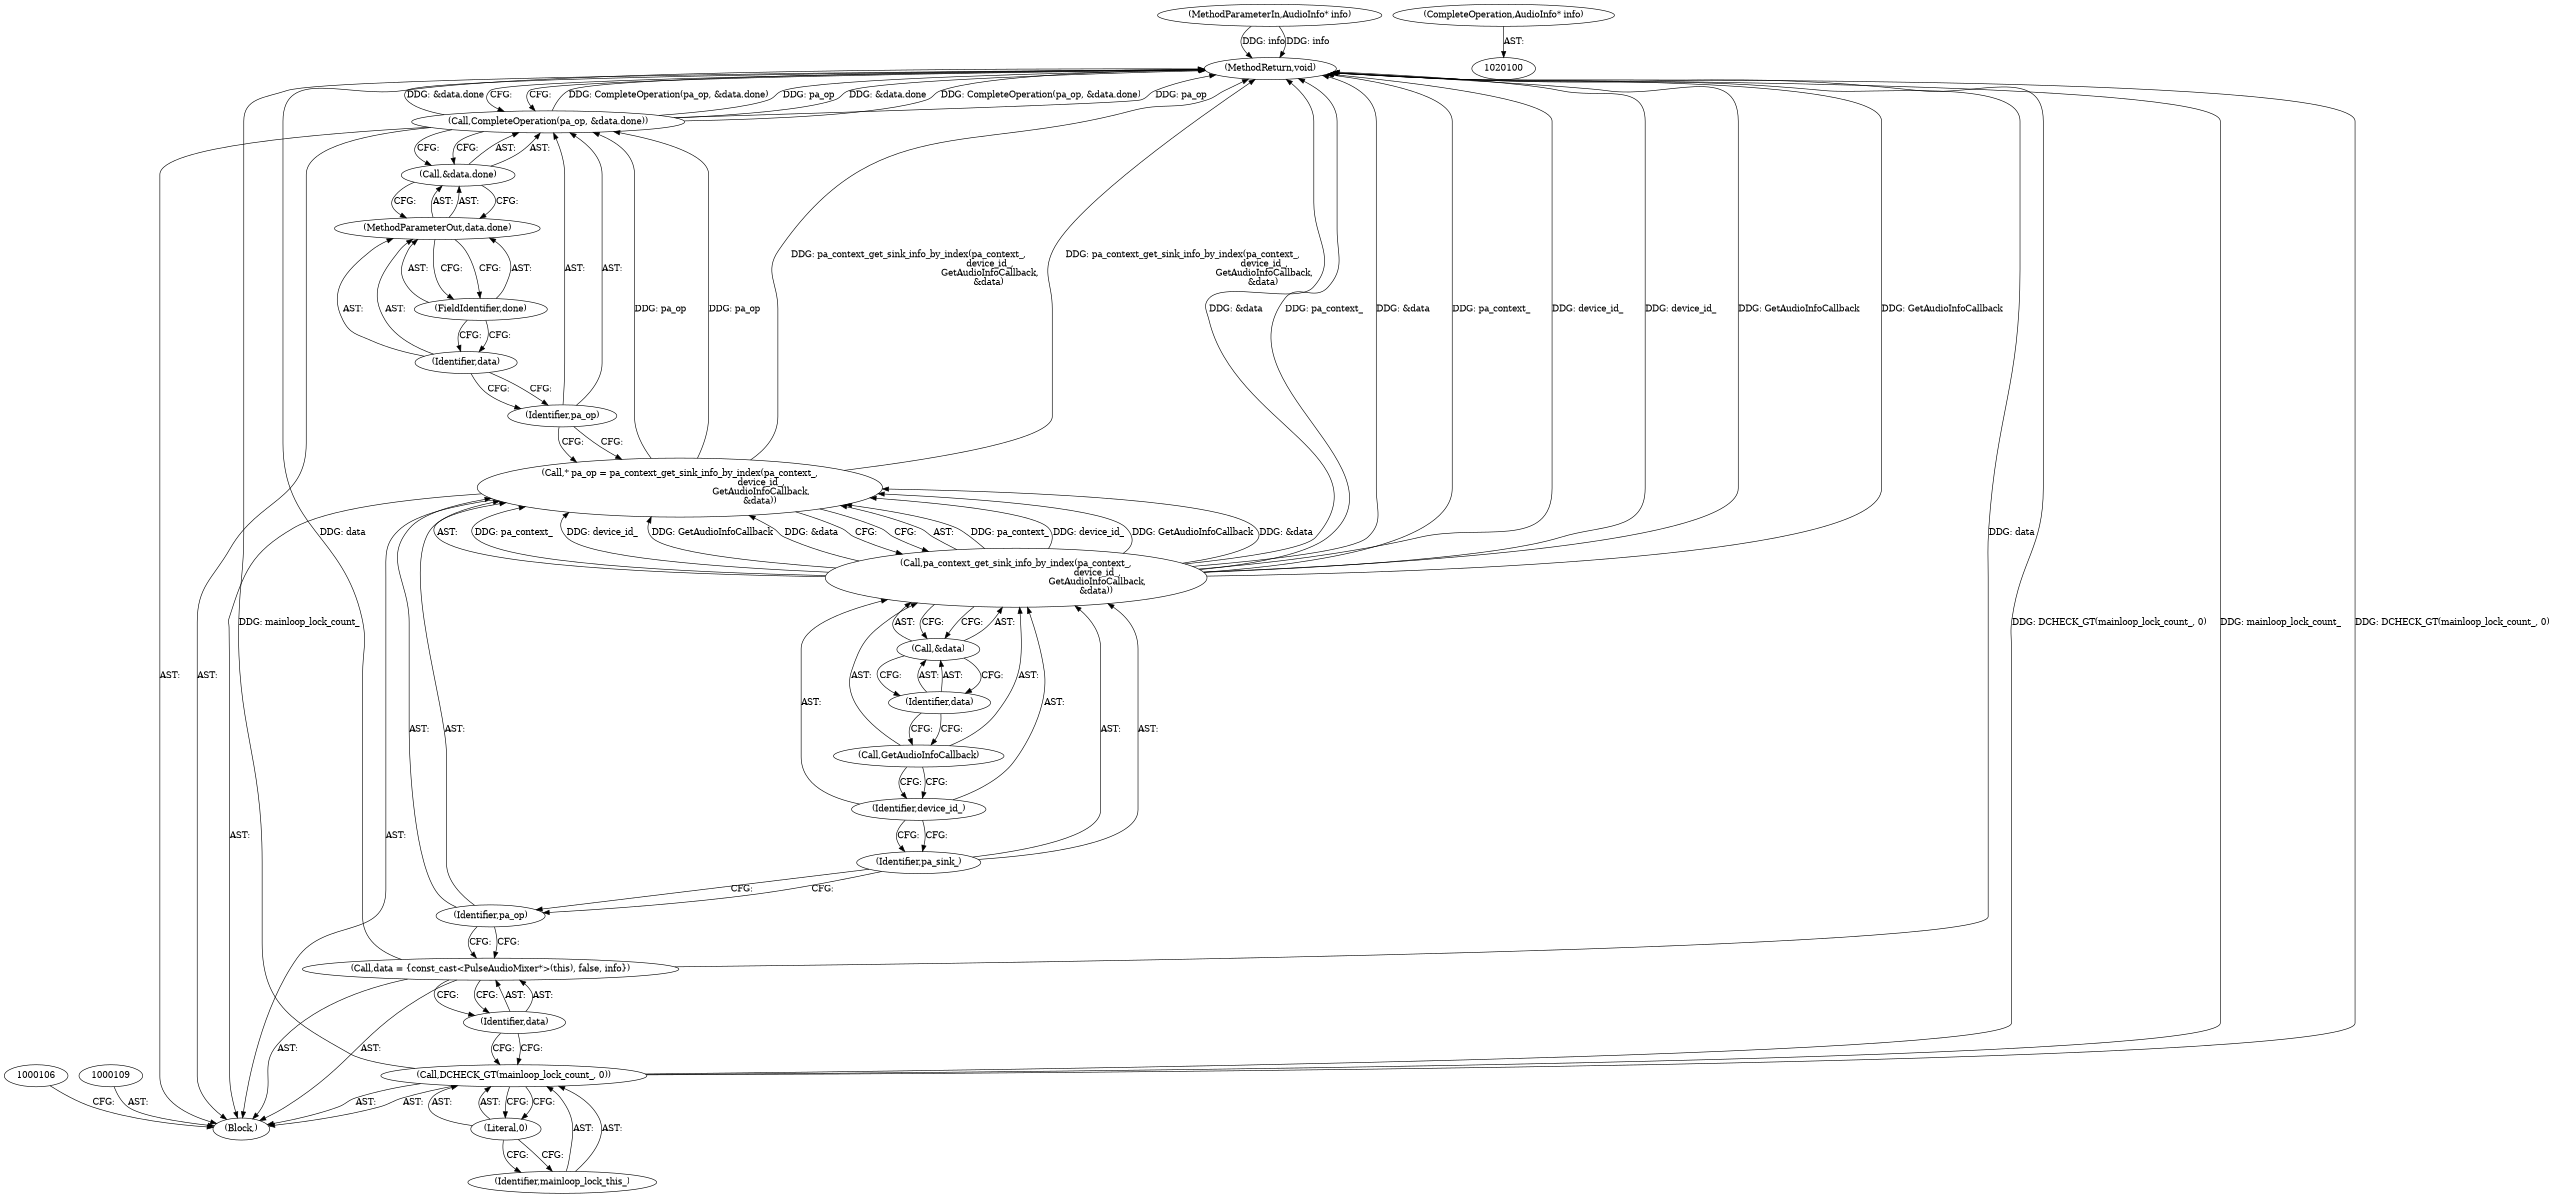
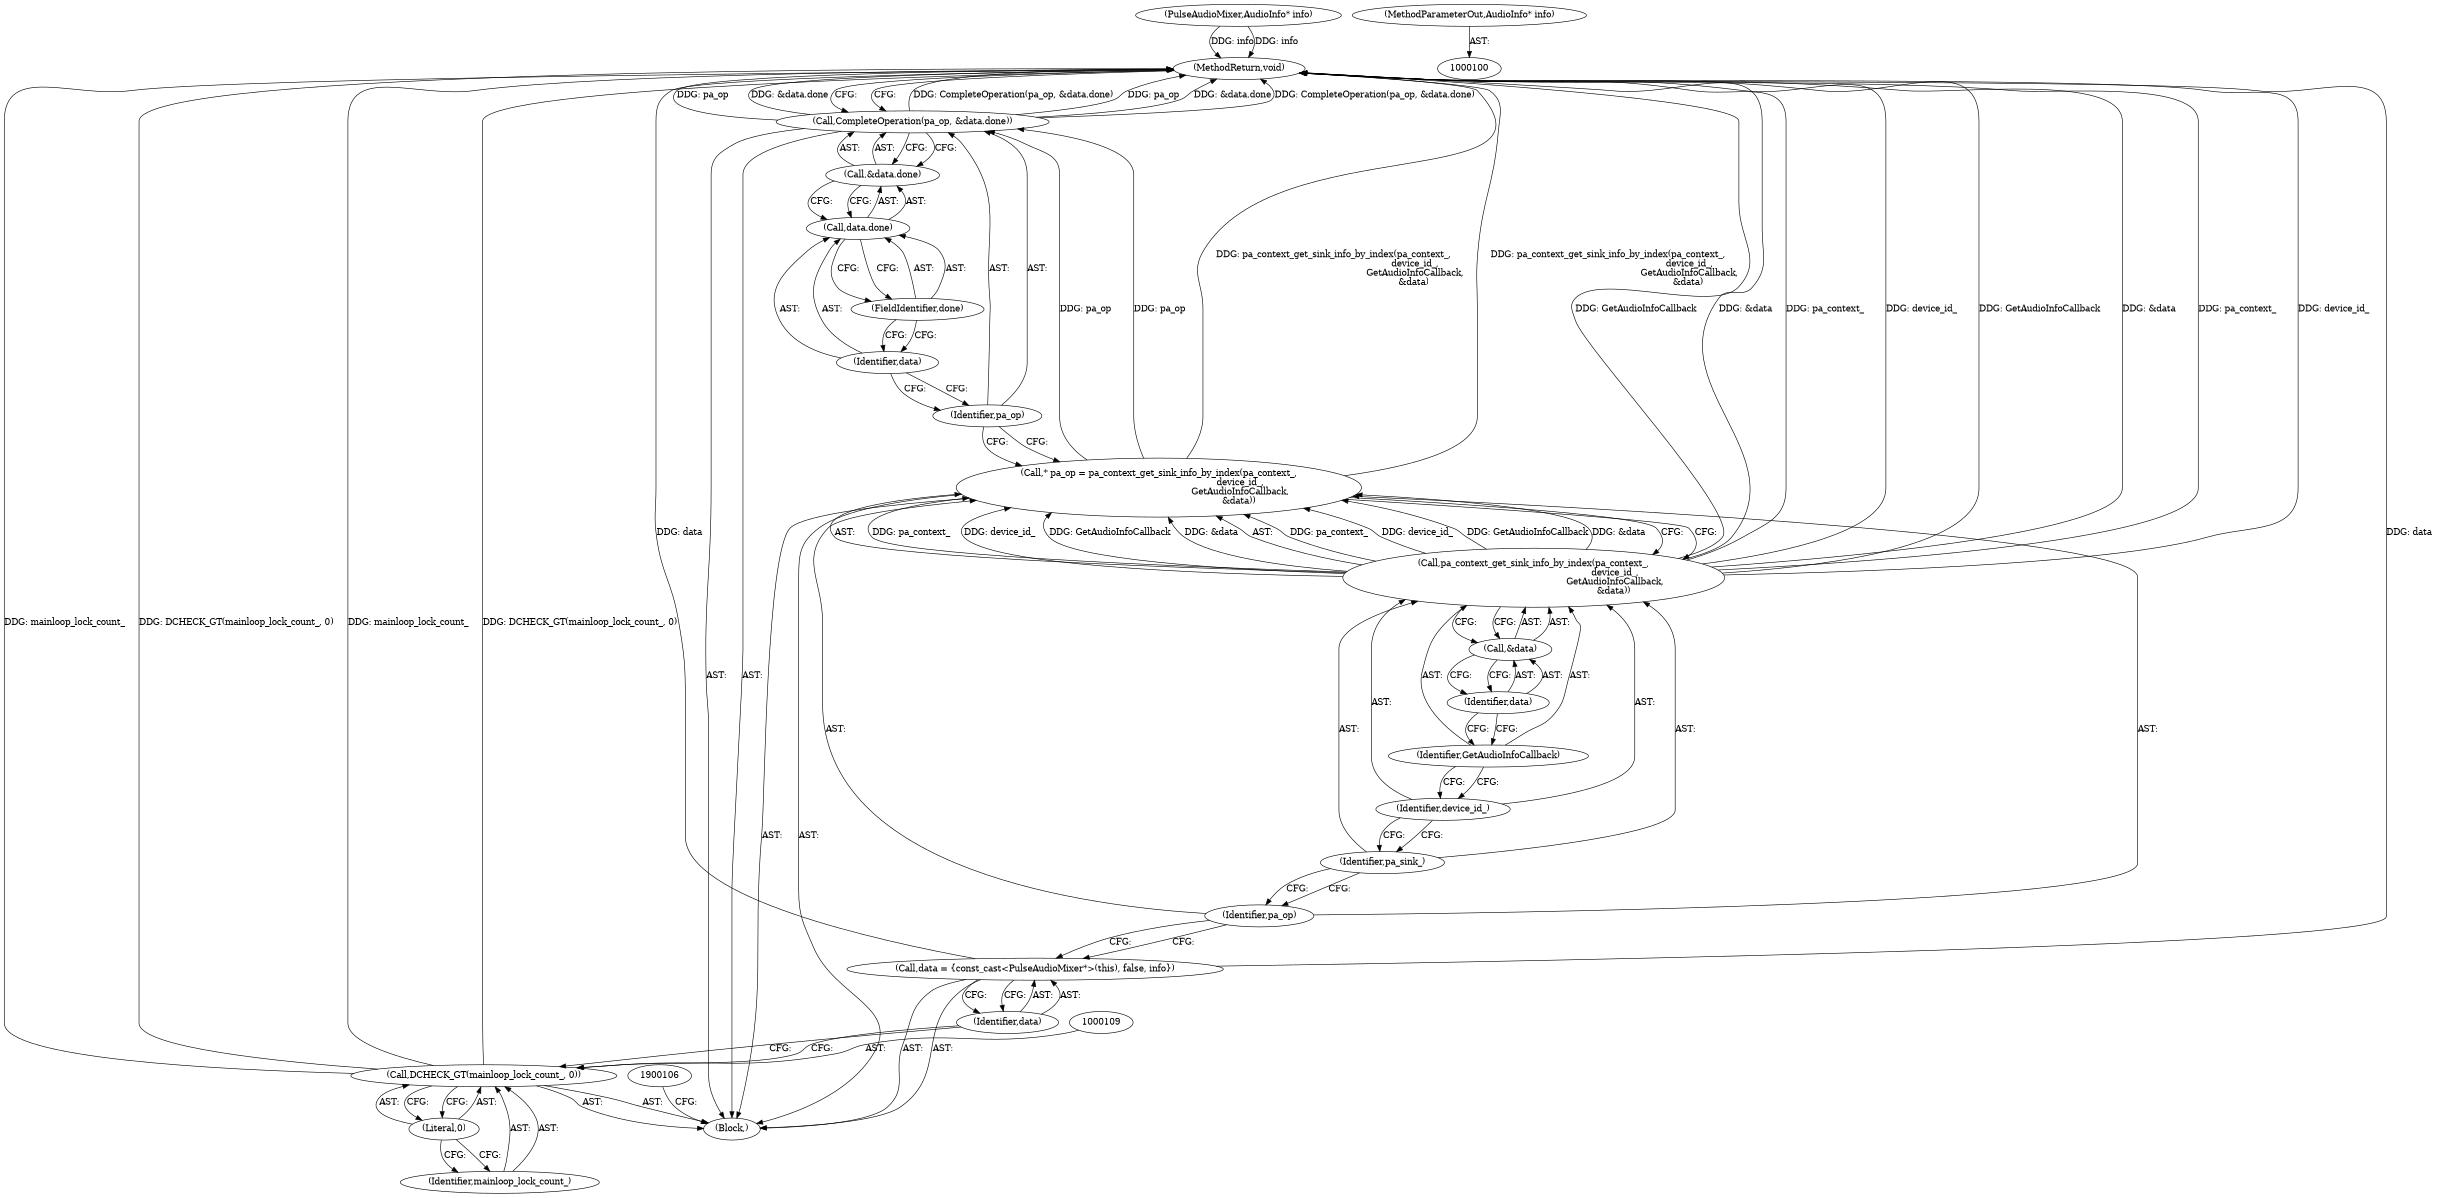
(1270, 15) -> (1238, 15)
(1504, 15) -> (1469, 15)
(1504, 69) -> (1469, 69)
(437, 228) -> (858, 228)
(919, 756) -> (1488, 756)
(36, 1076) -> (660, 1076)
(155, 1117) -> (832, 1054)
(562, 1182) -> (500, 1182)
